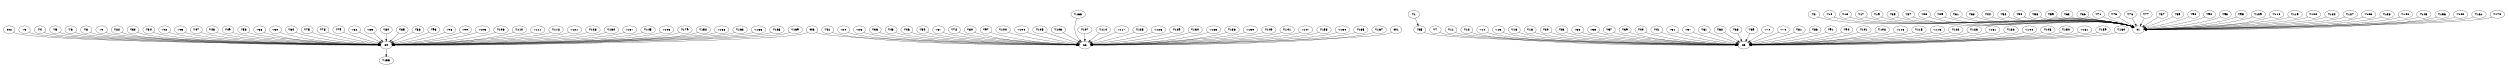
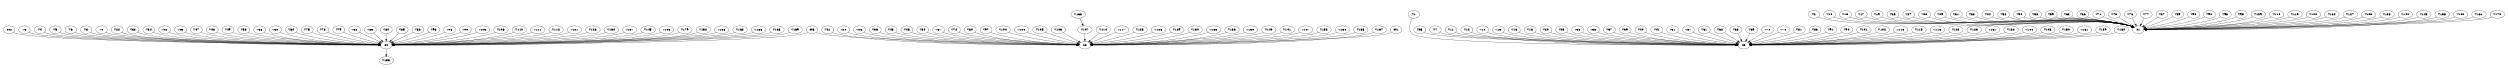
(1416, 21) -> (1565, 44)
(1075, 30) -> (1081, 21)
